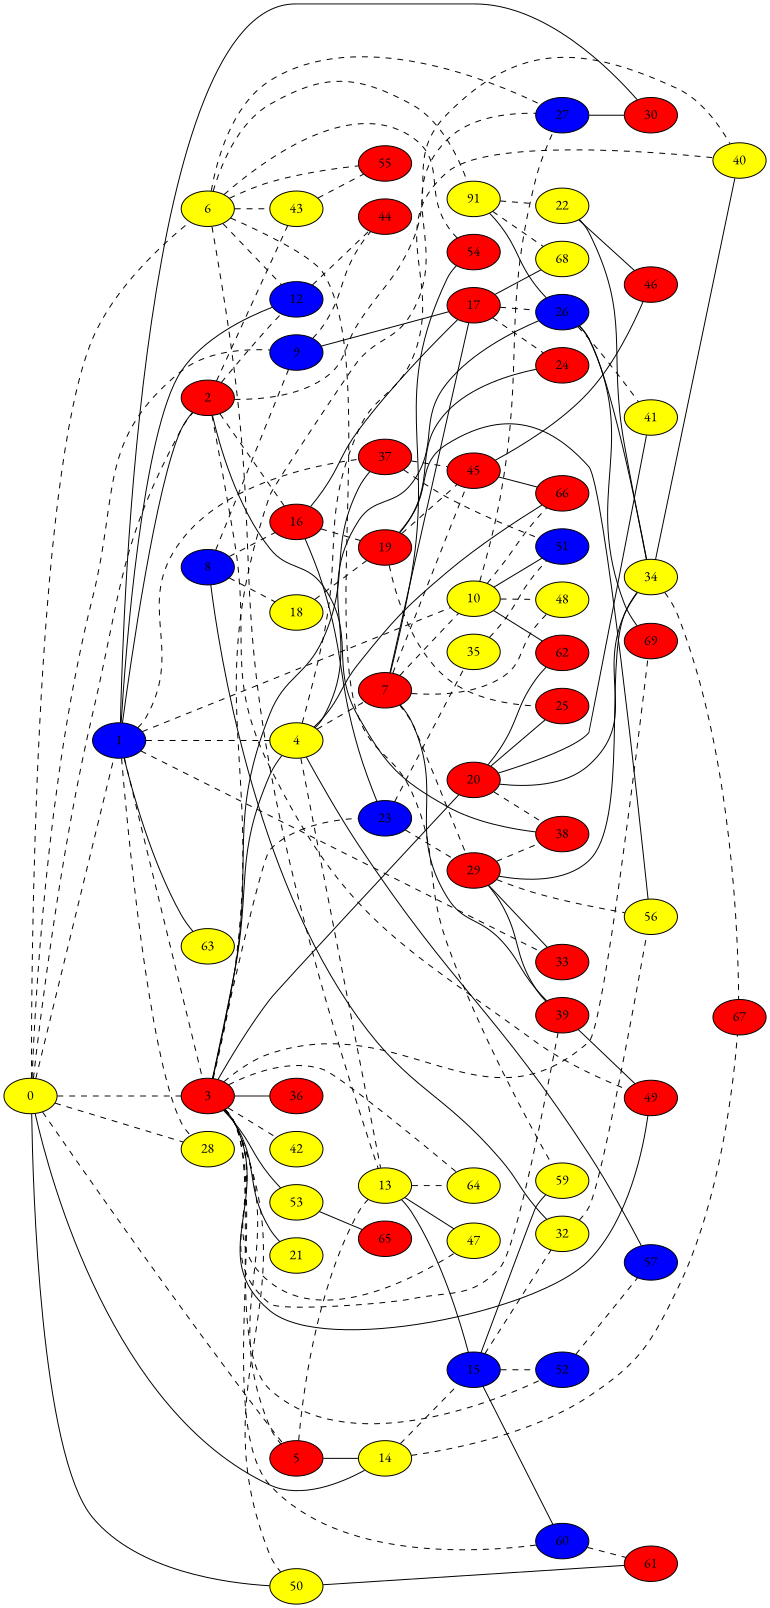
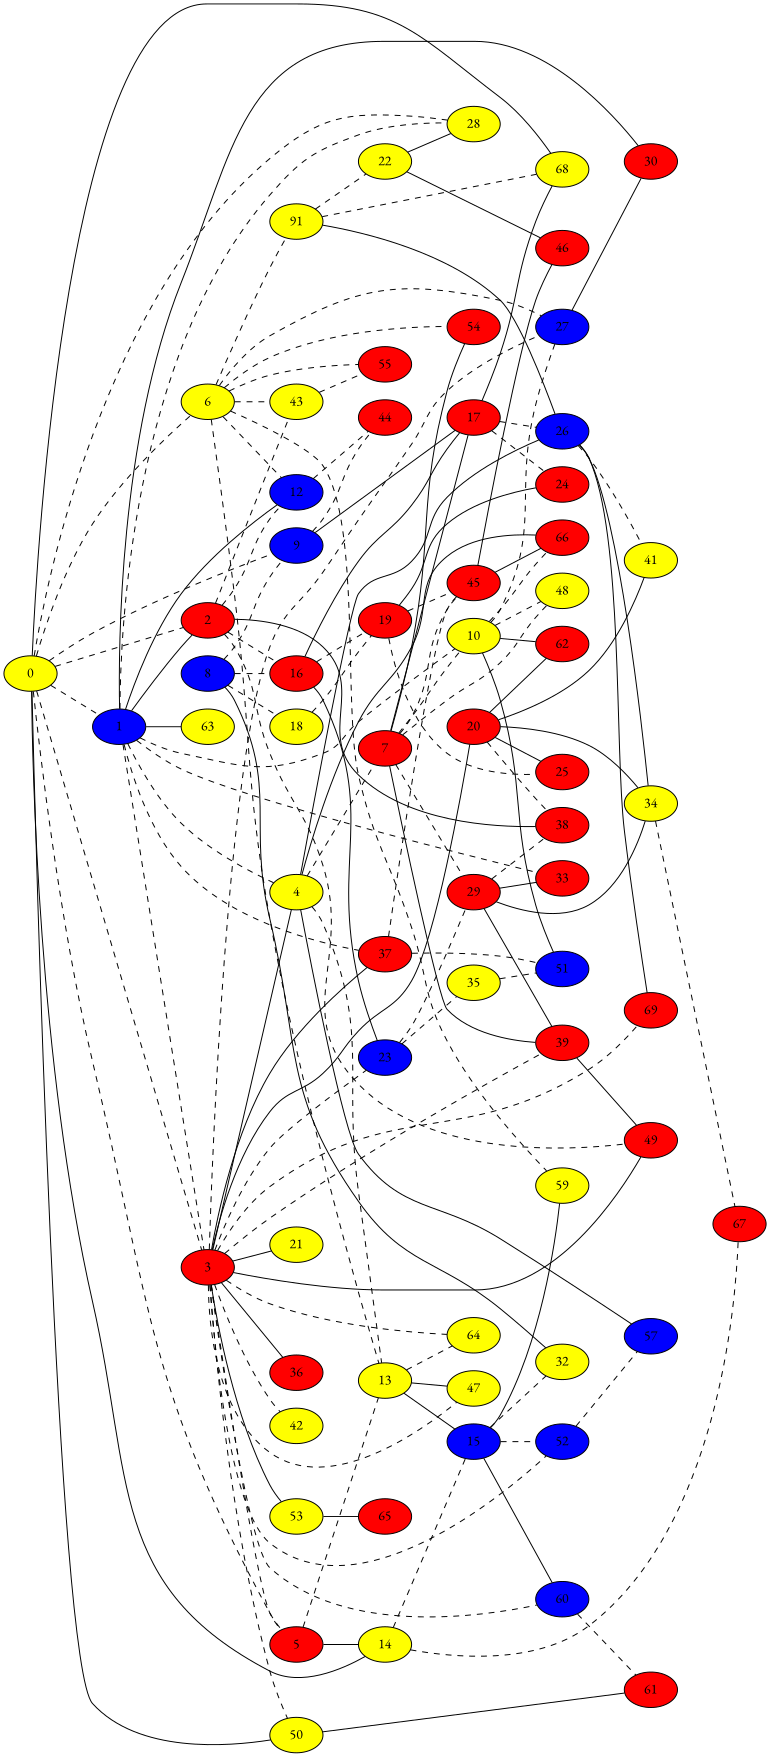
none -> (114, 115)
(740, 161) -> none
(618, 387) -> (429, 143)
(651, 917) -> none
